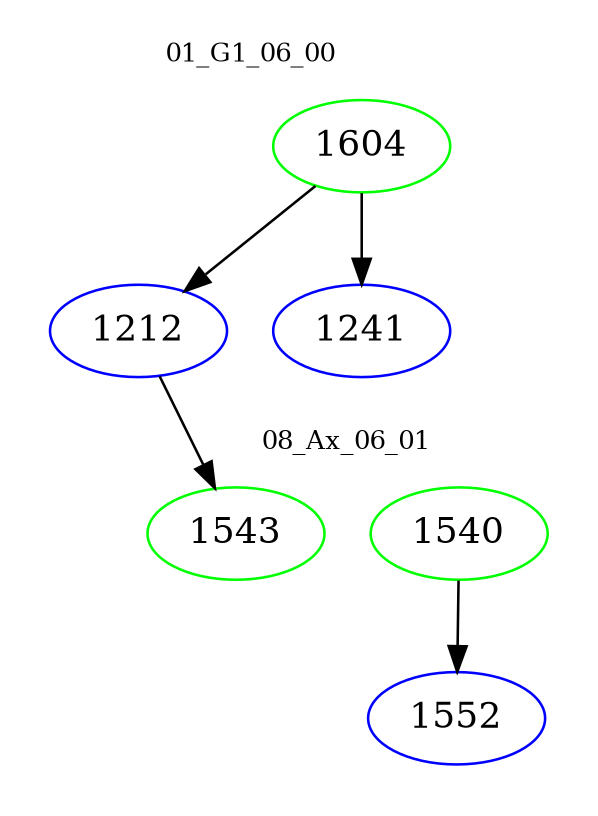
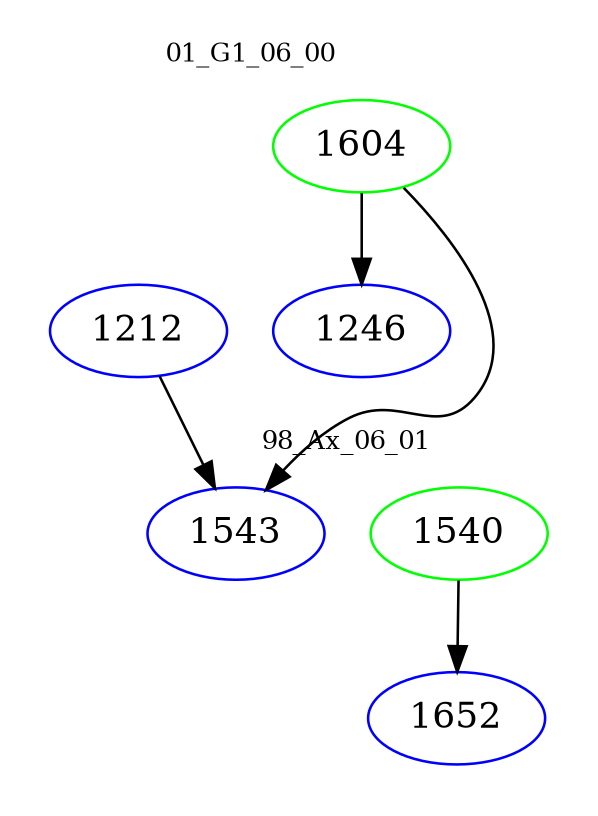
(261, 230) -> (490, 367)
(362, 331) -> (362, 331)
(346, 443) -> (346, 443)
(236, 534) -> (236, 534)
(457, 718) -> (457, 718)
